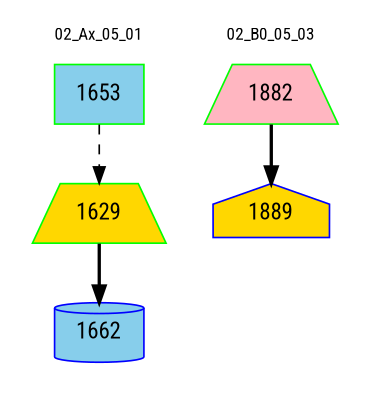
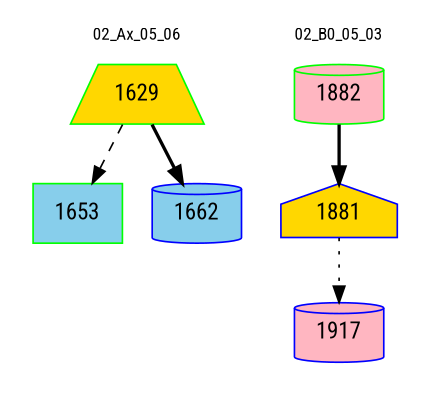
(99, 36) -> (137, 36)
(271, 94) -> (339, 94)
(99, 146) -> (111, 146)
(271, 213) -> (339, 213)
none -> (339, 332)
